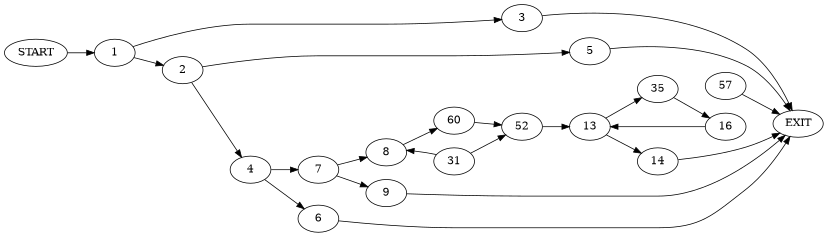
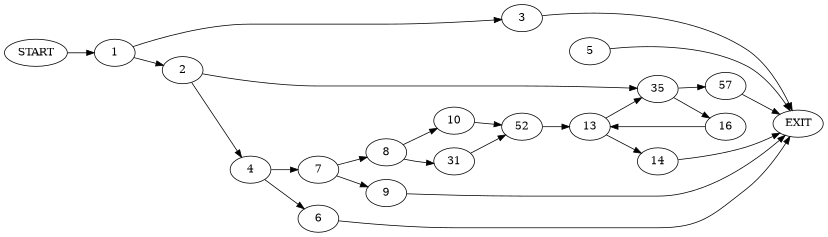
(382, 56) -> (416, 86)
none -> (688, 88)
(454, 121) -> (454, 121)
(425, 153) -> (415, 161)
